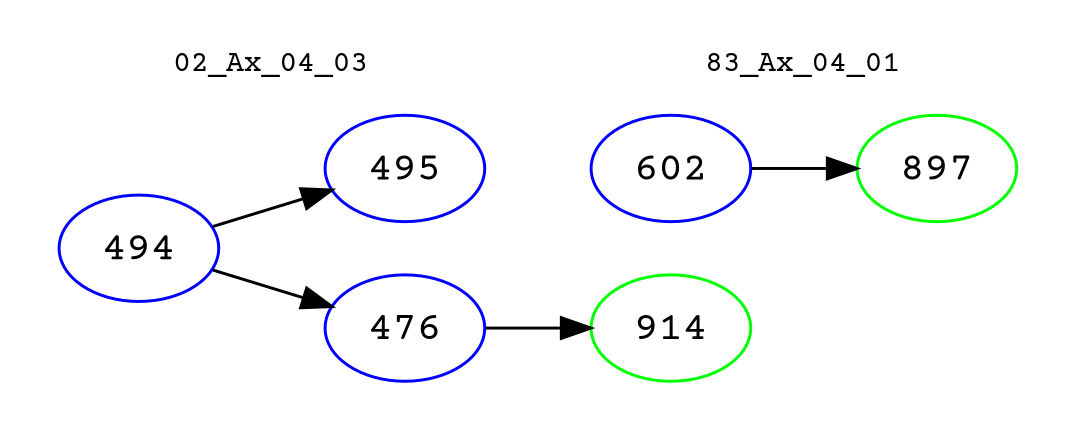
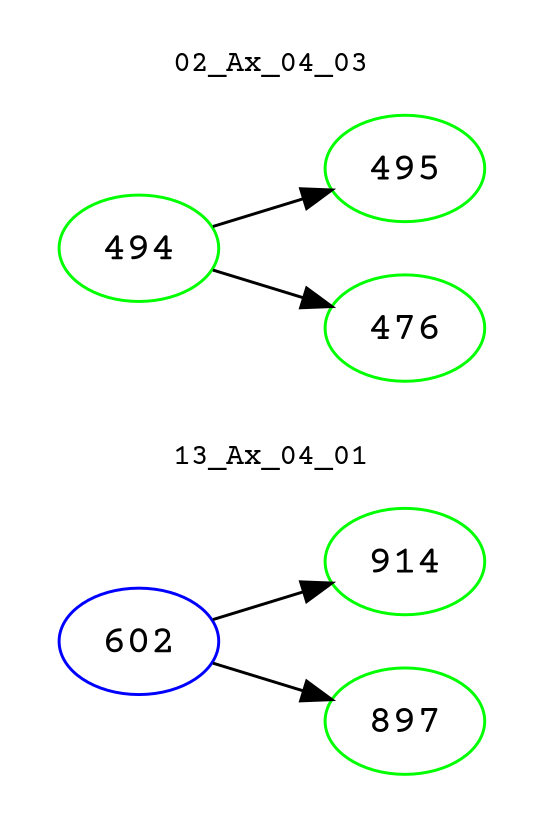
(804, 64) -> (272, 457)
(405, 168) -> (405, 168)
(139, 248) -> (139, 248)
(405, 328) -> (405, 328)
(527, 328) -> (258, 606)
